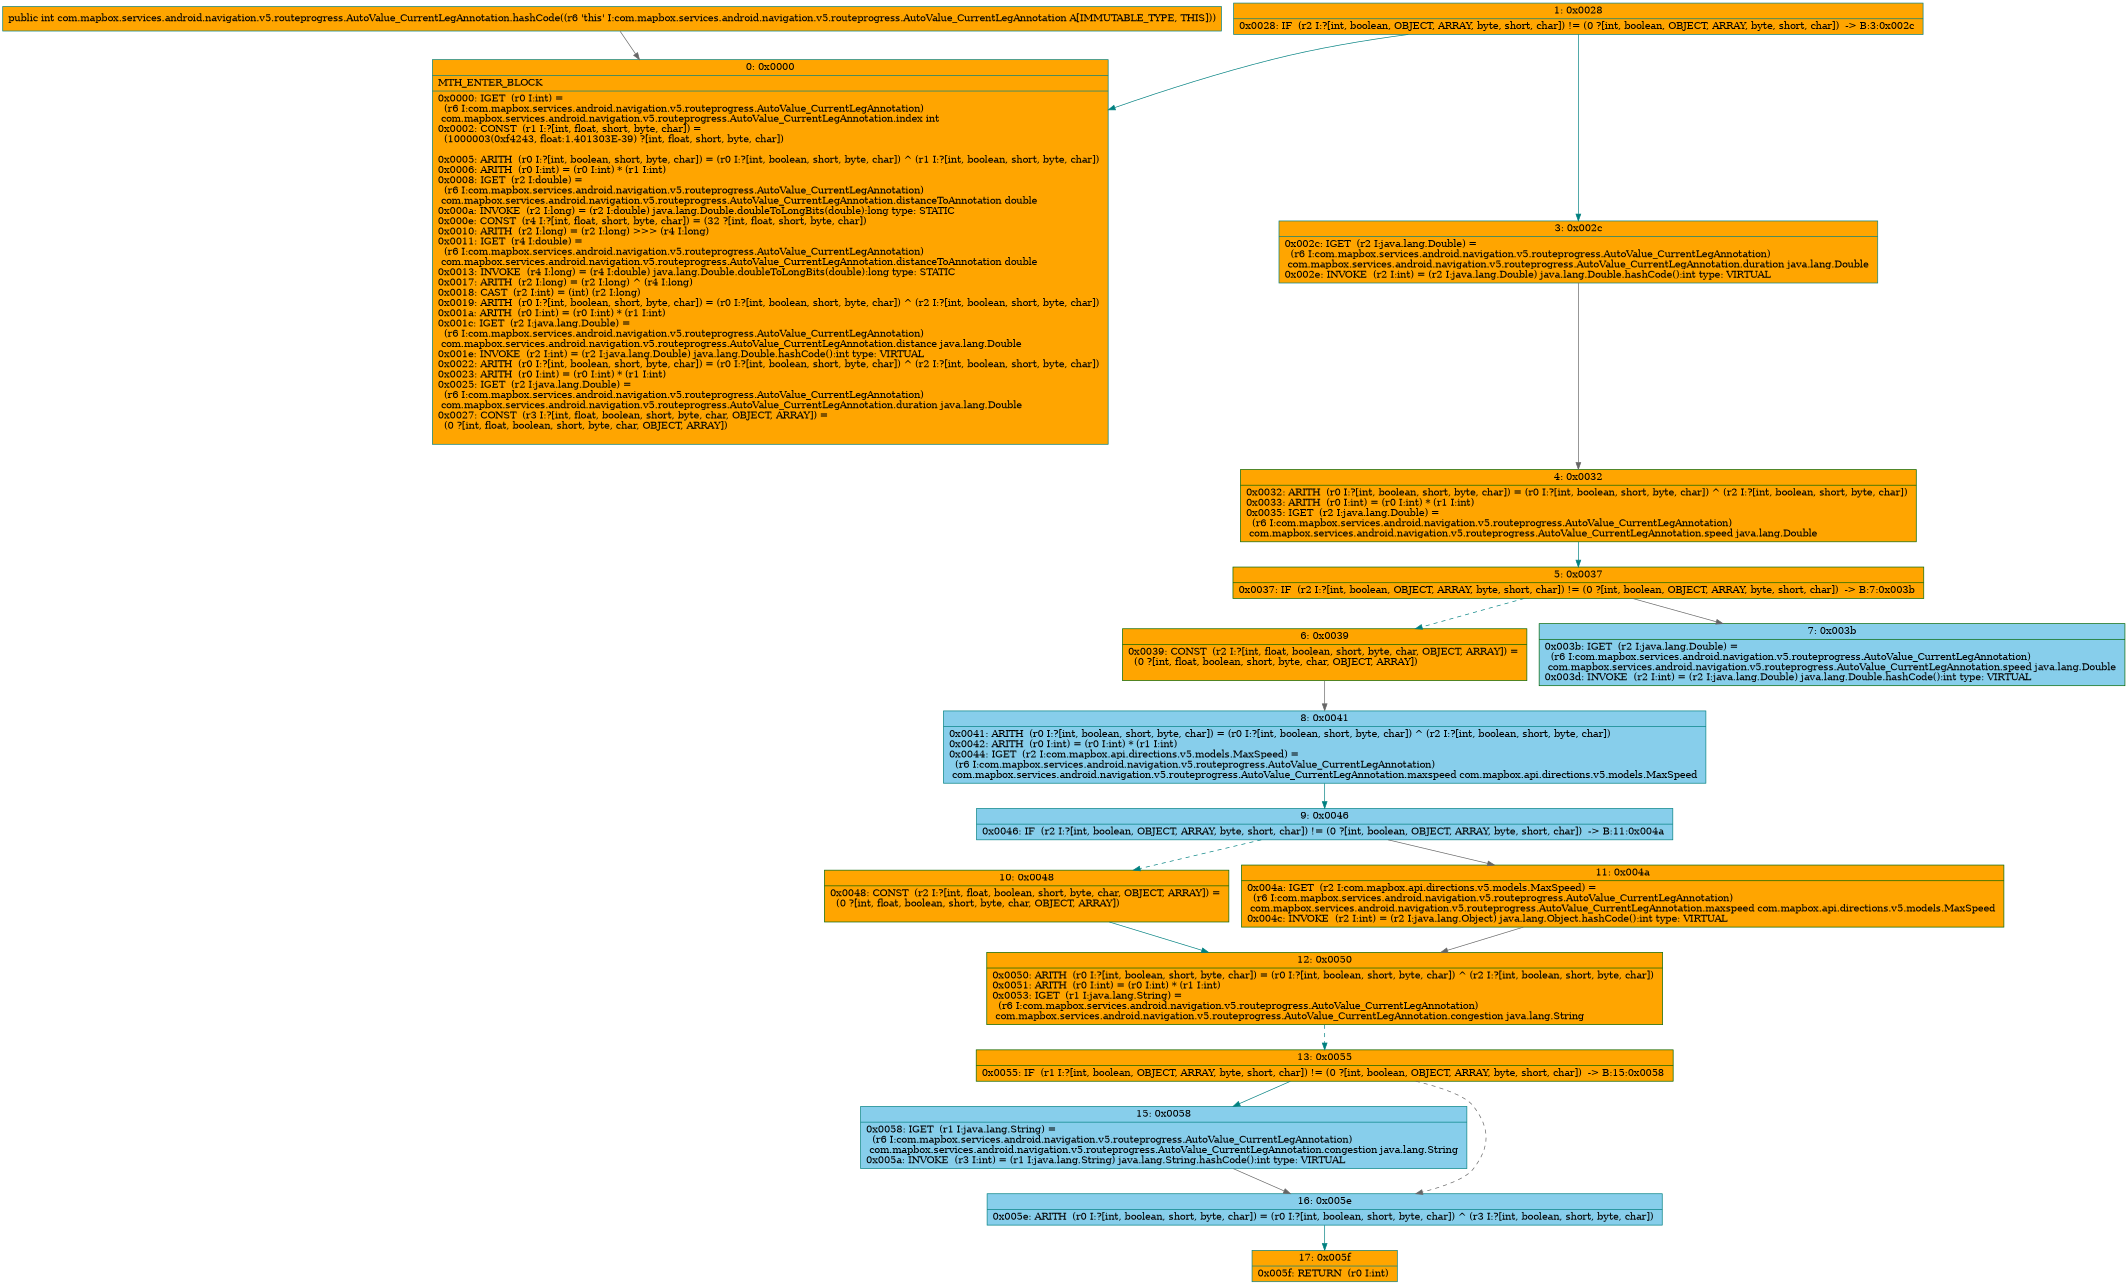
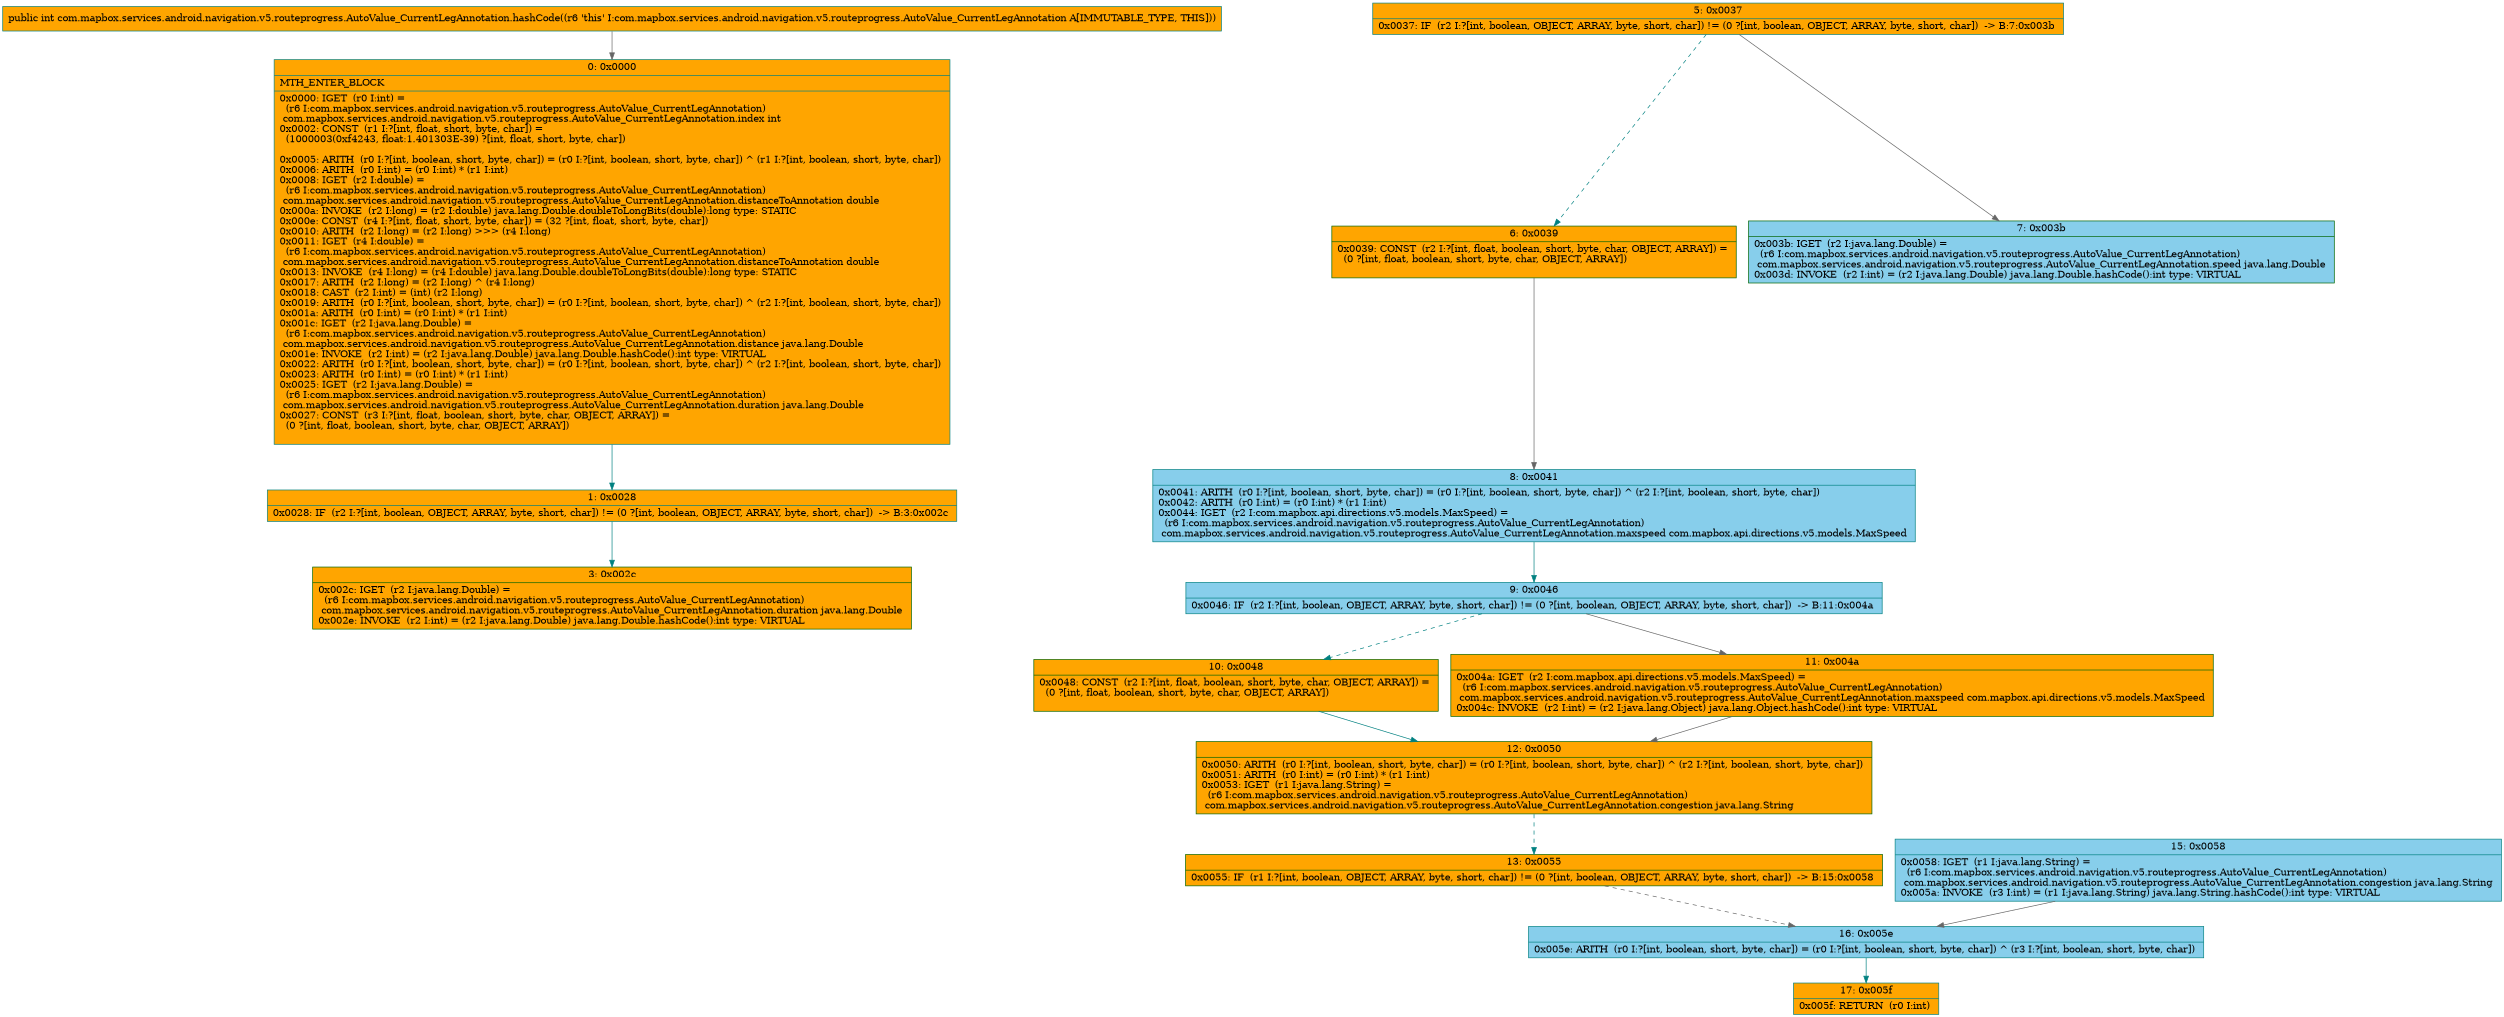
(1260, 63) -> (612, 464)
(1578, 252) -> (612, 598)
(1578, 506) -> none
(1578, 583) -> (1718, 19)
(1265, 1092) -> none
